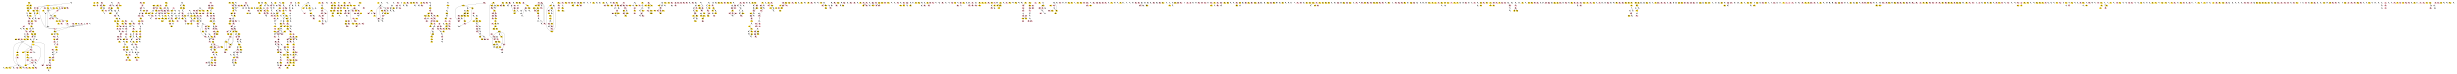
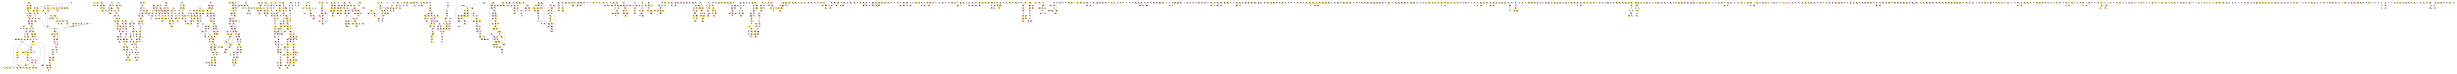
(239, 34) -> (239, 34)
